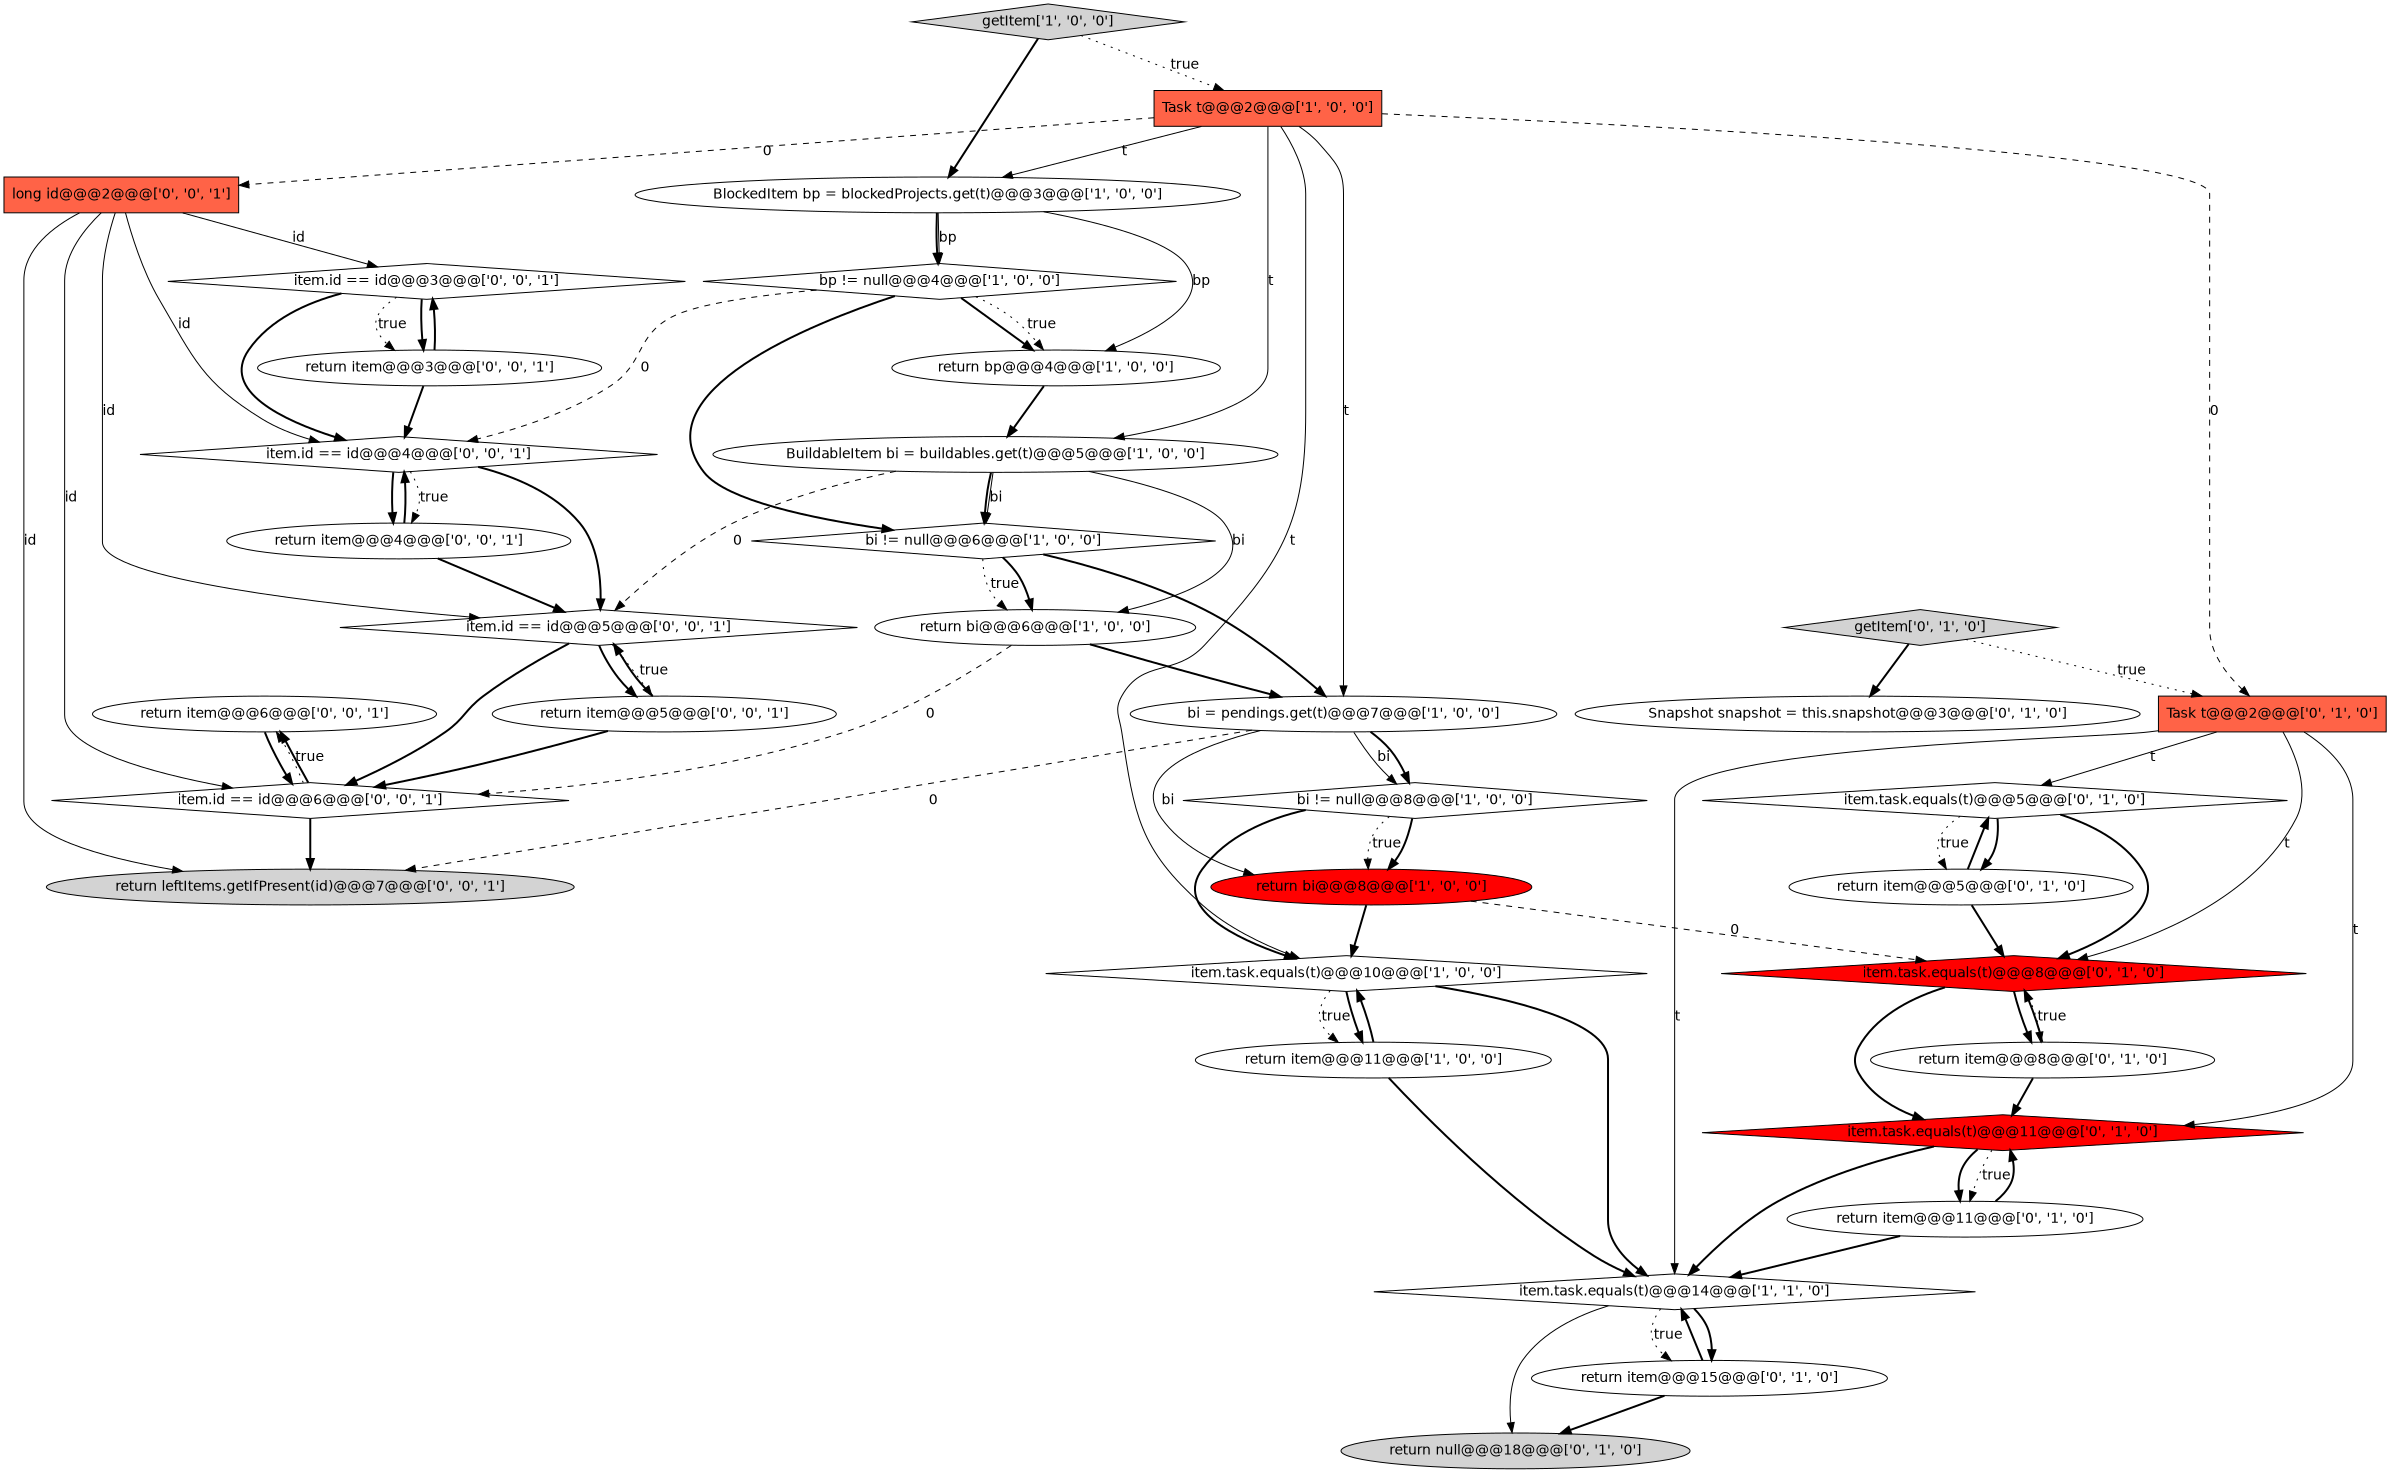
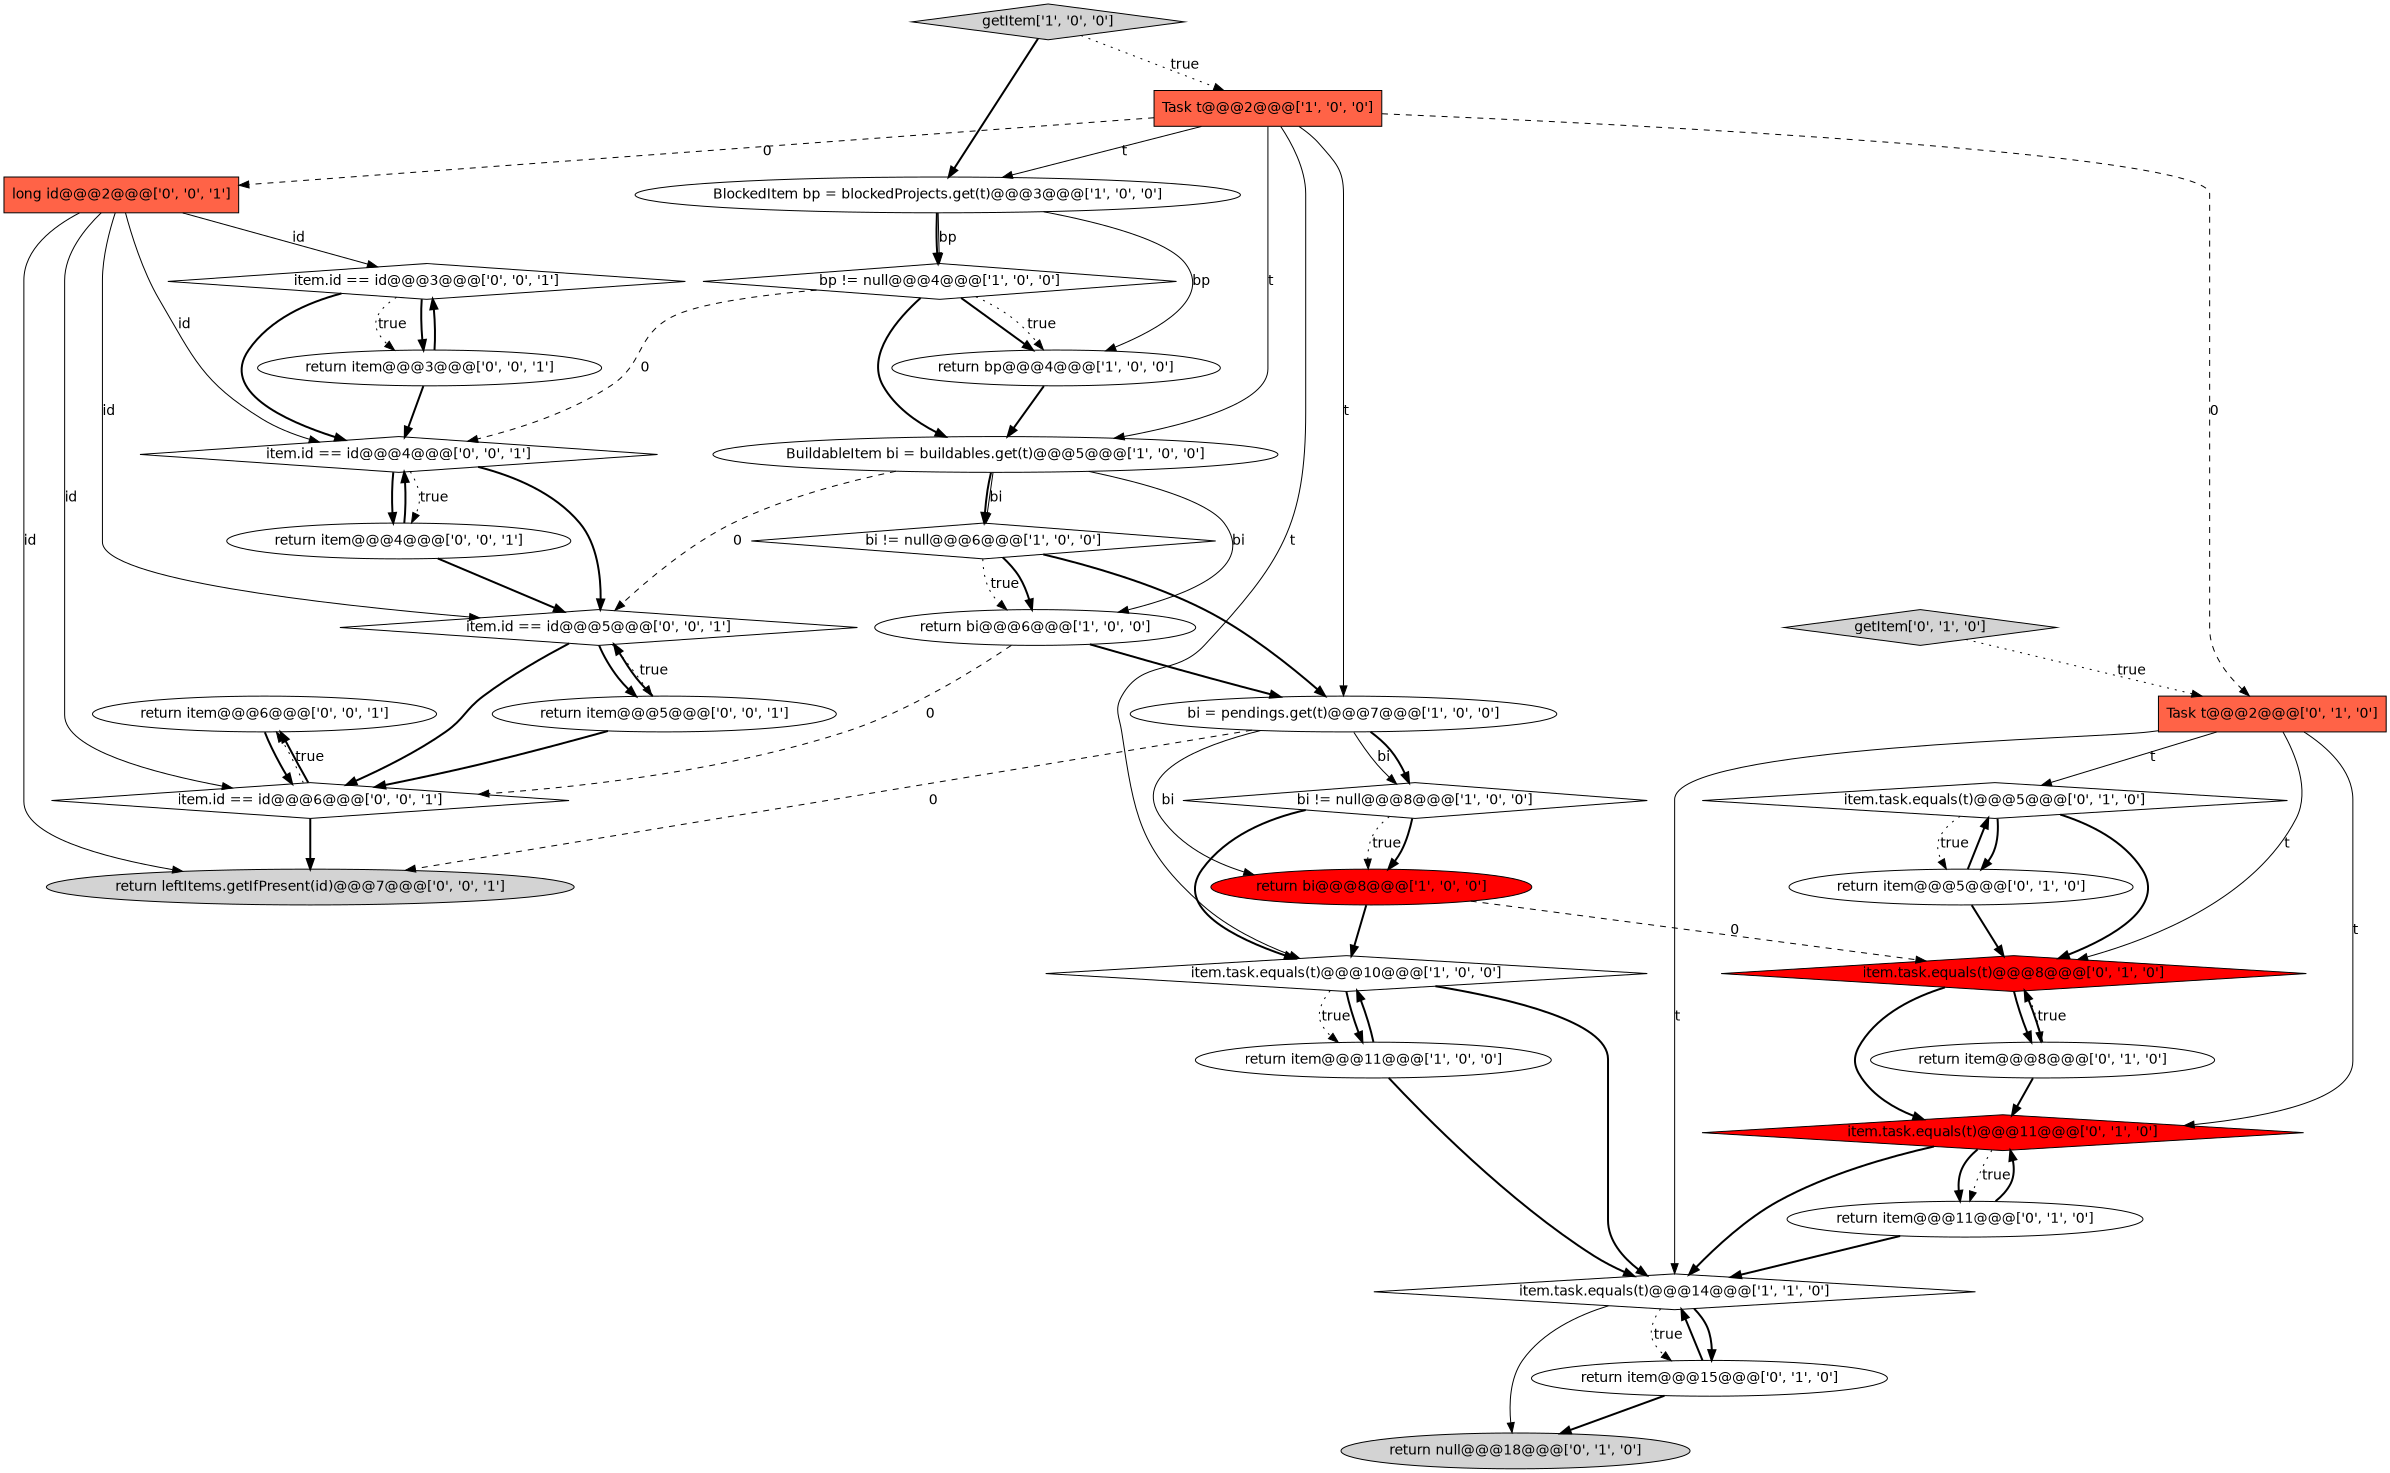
(694, 422) -> (879, 371)
(1858, 714) -> none
